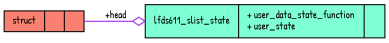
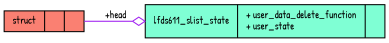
(301, 15) -> (301, 15)
